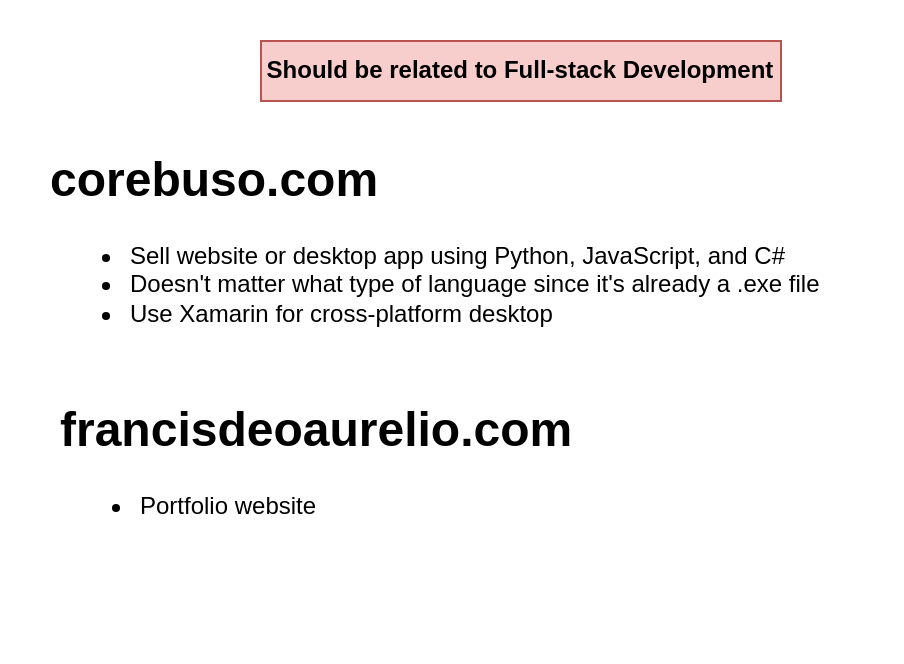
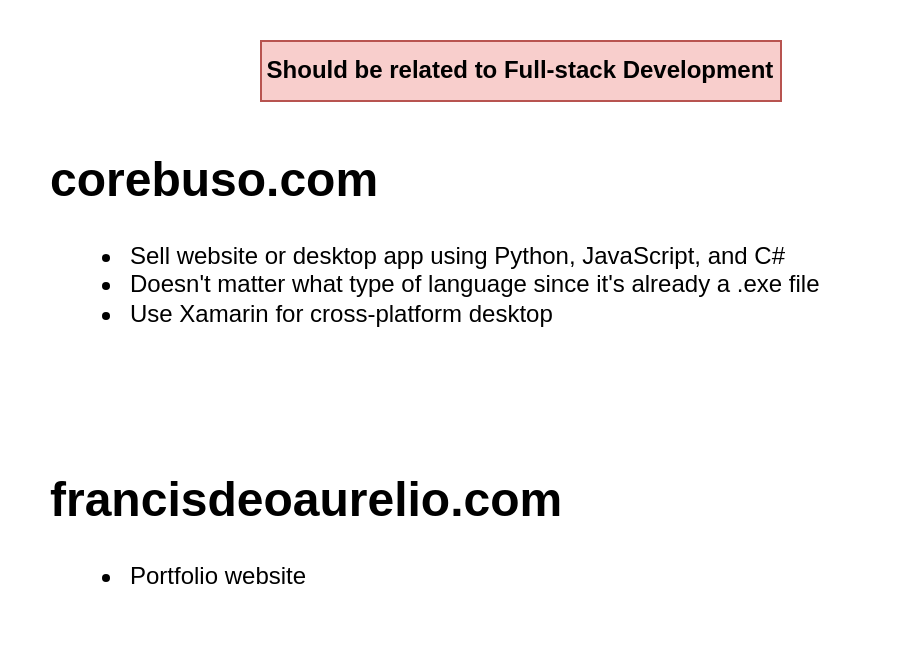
(341, 471) -> (331, 541)
